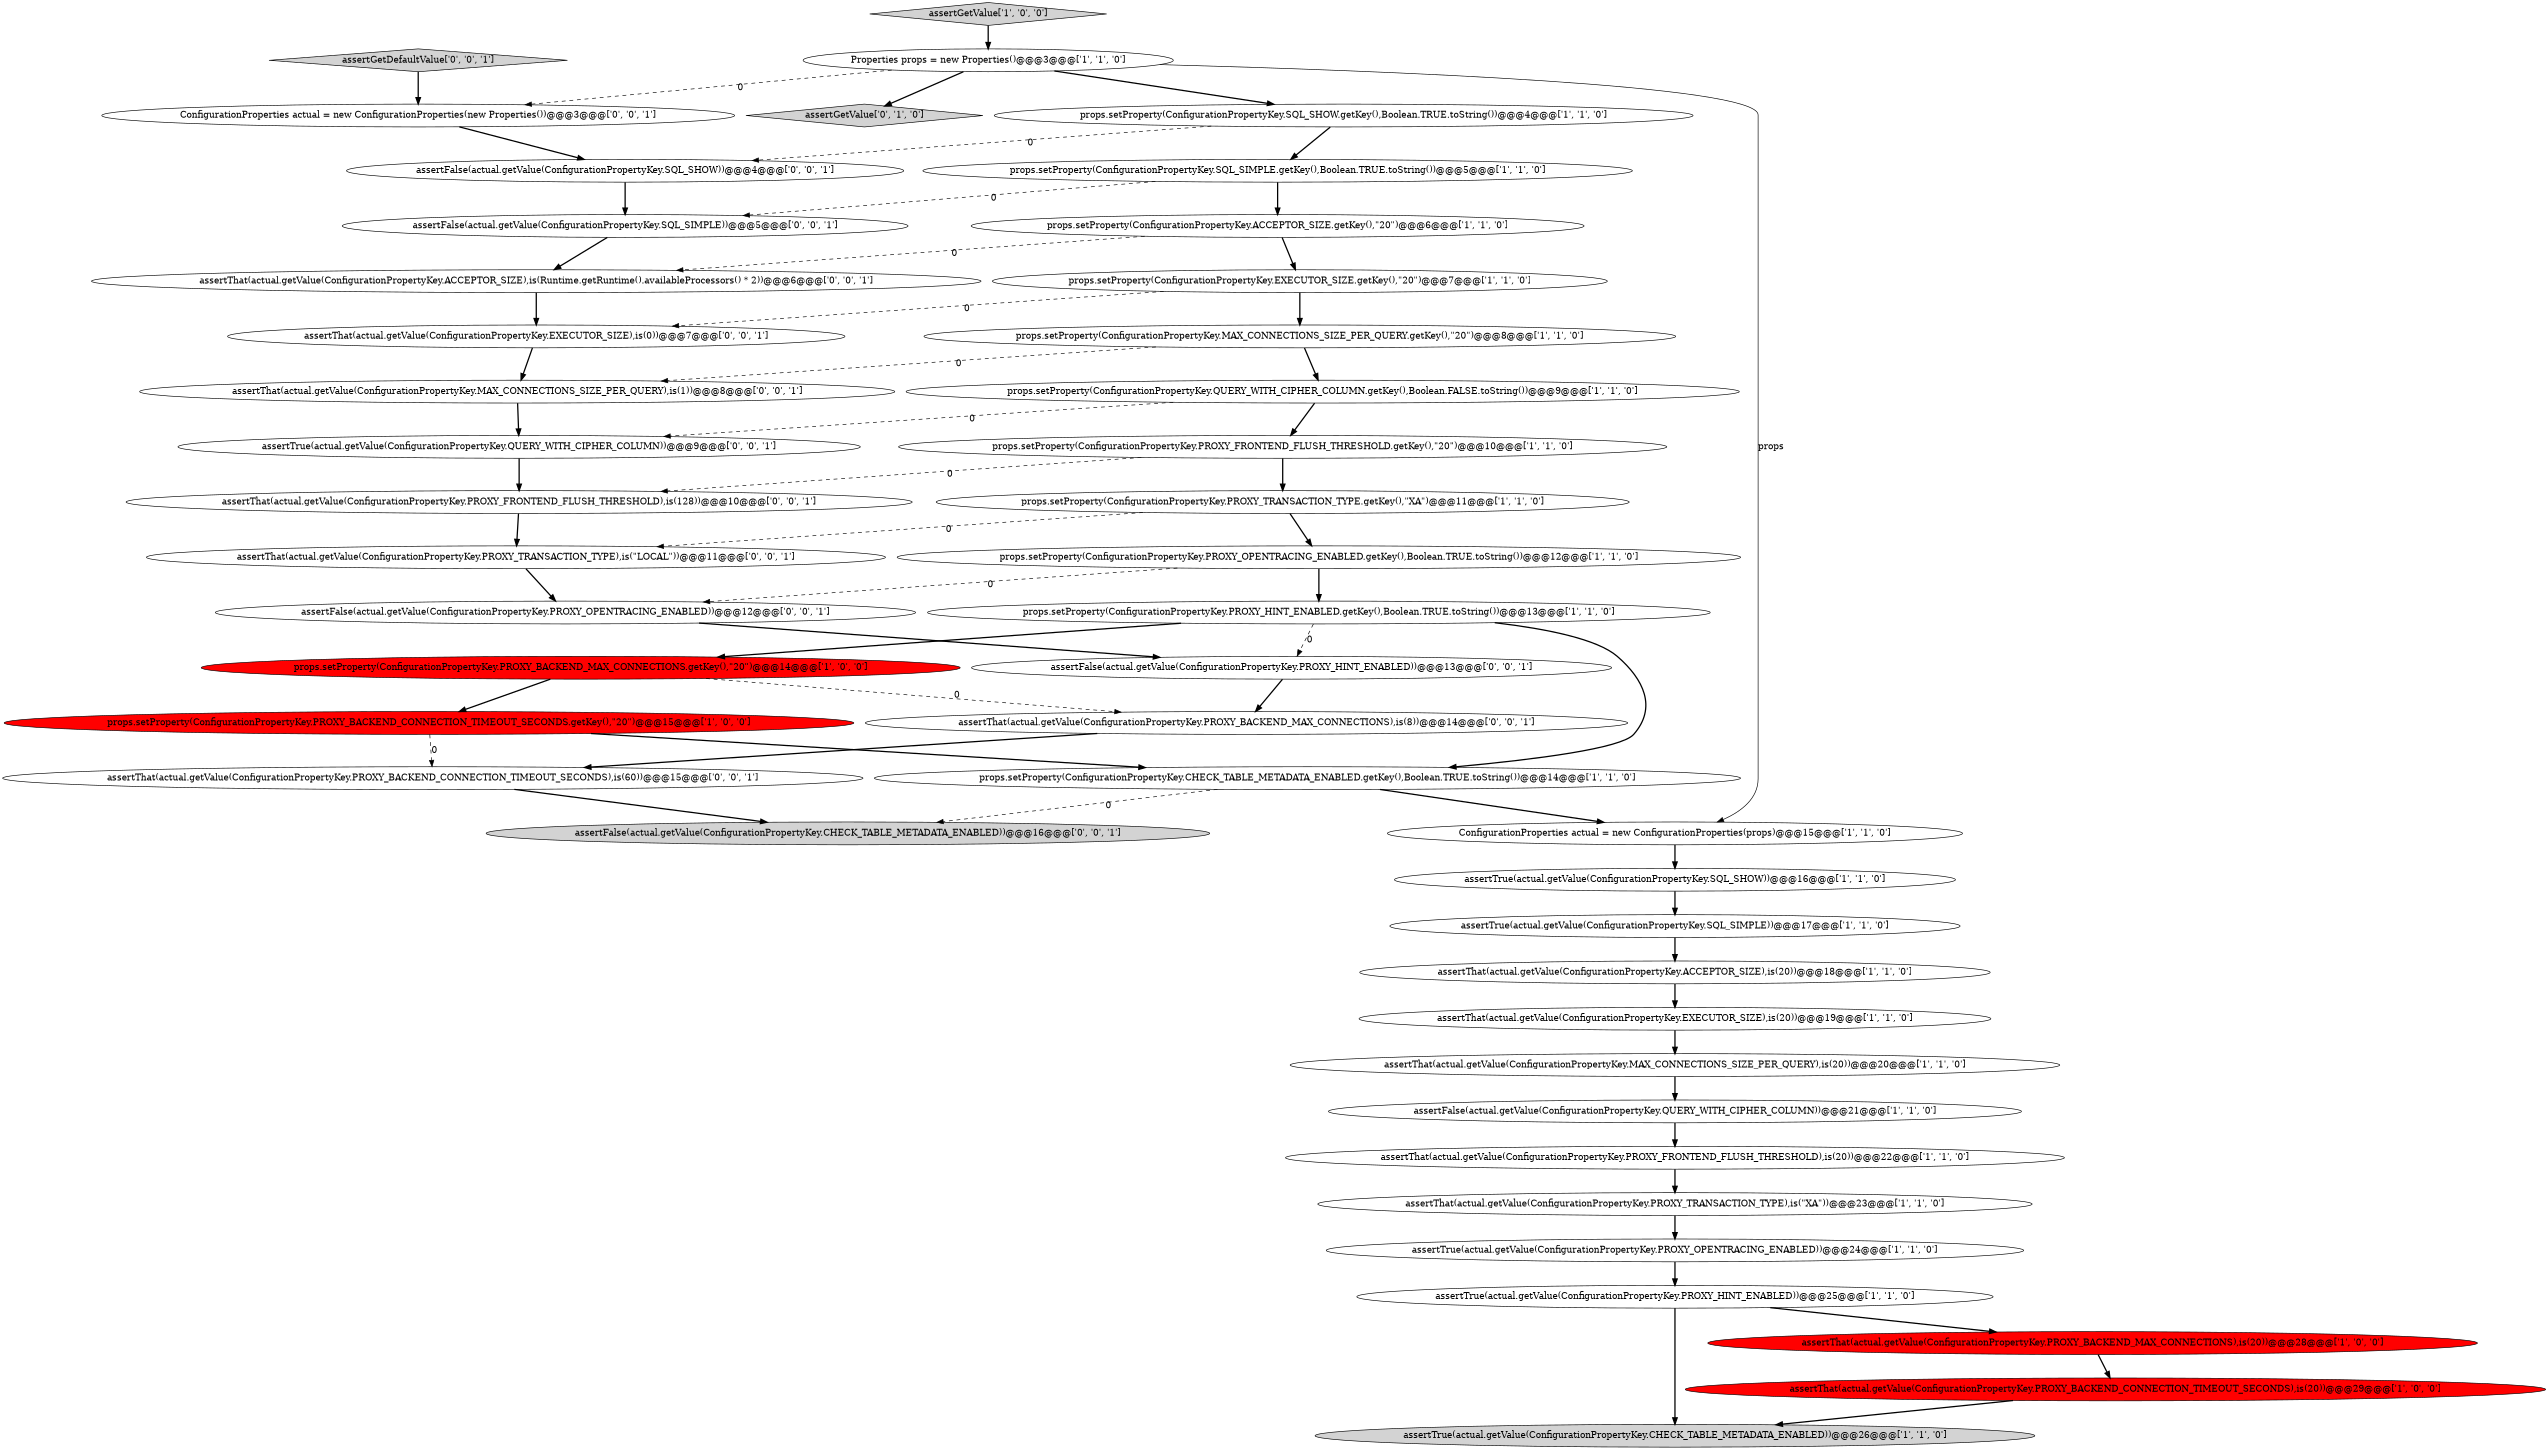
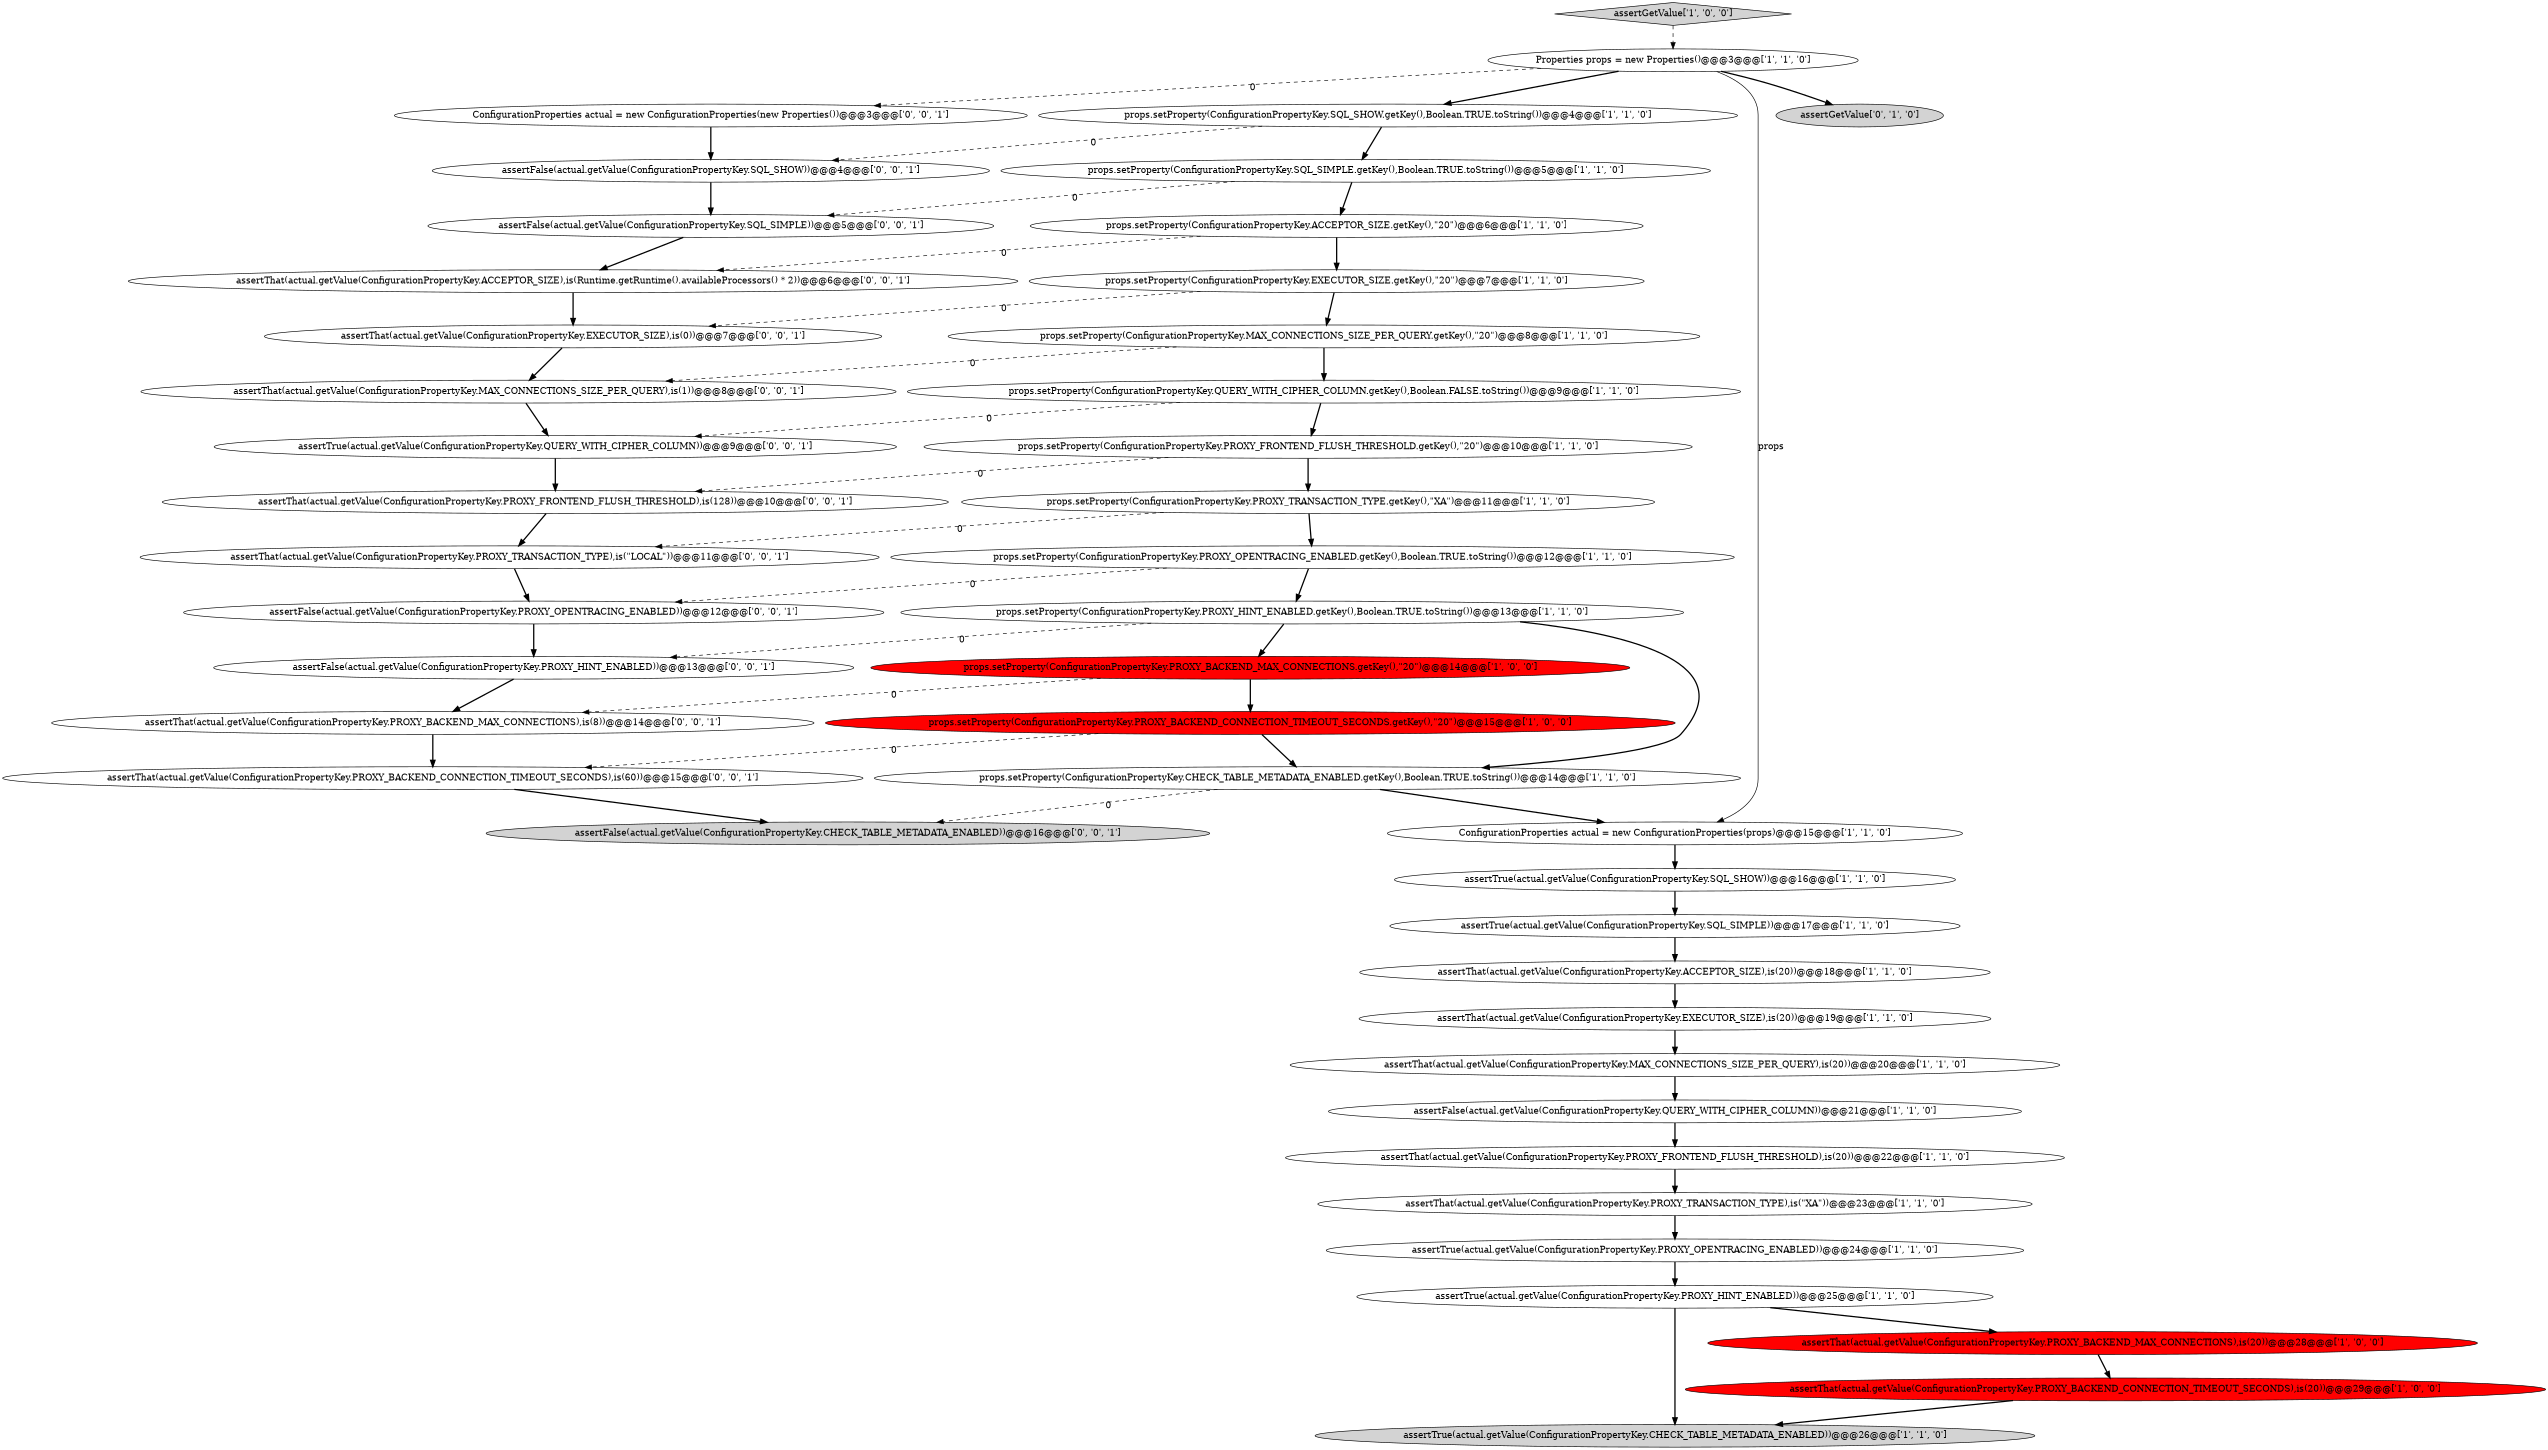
(988, 34) -> (1673, 34)
(418, 60) -> none
(864, 116) -> (1860, 116)
